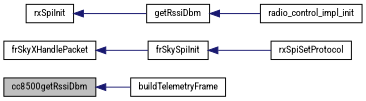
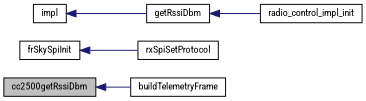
(50, 14) -> (50, 14)
(50, 50) -> none
(50, 87) -> (50, 87)
